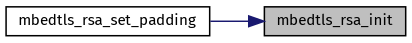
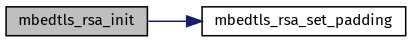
(229, 21) -> (167, 21)
